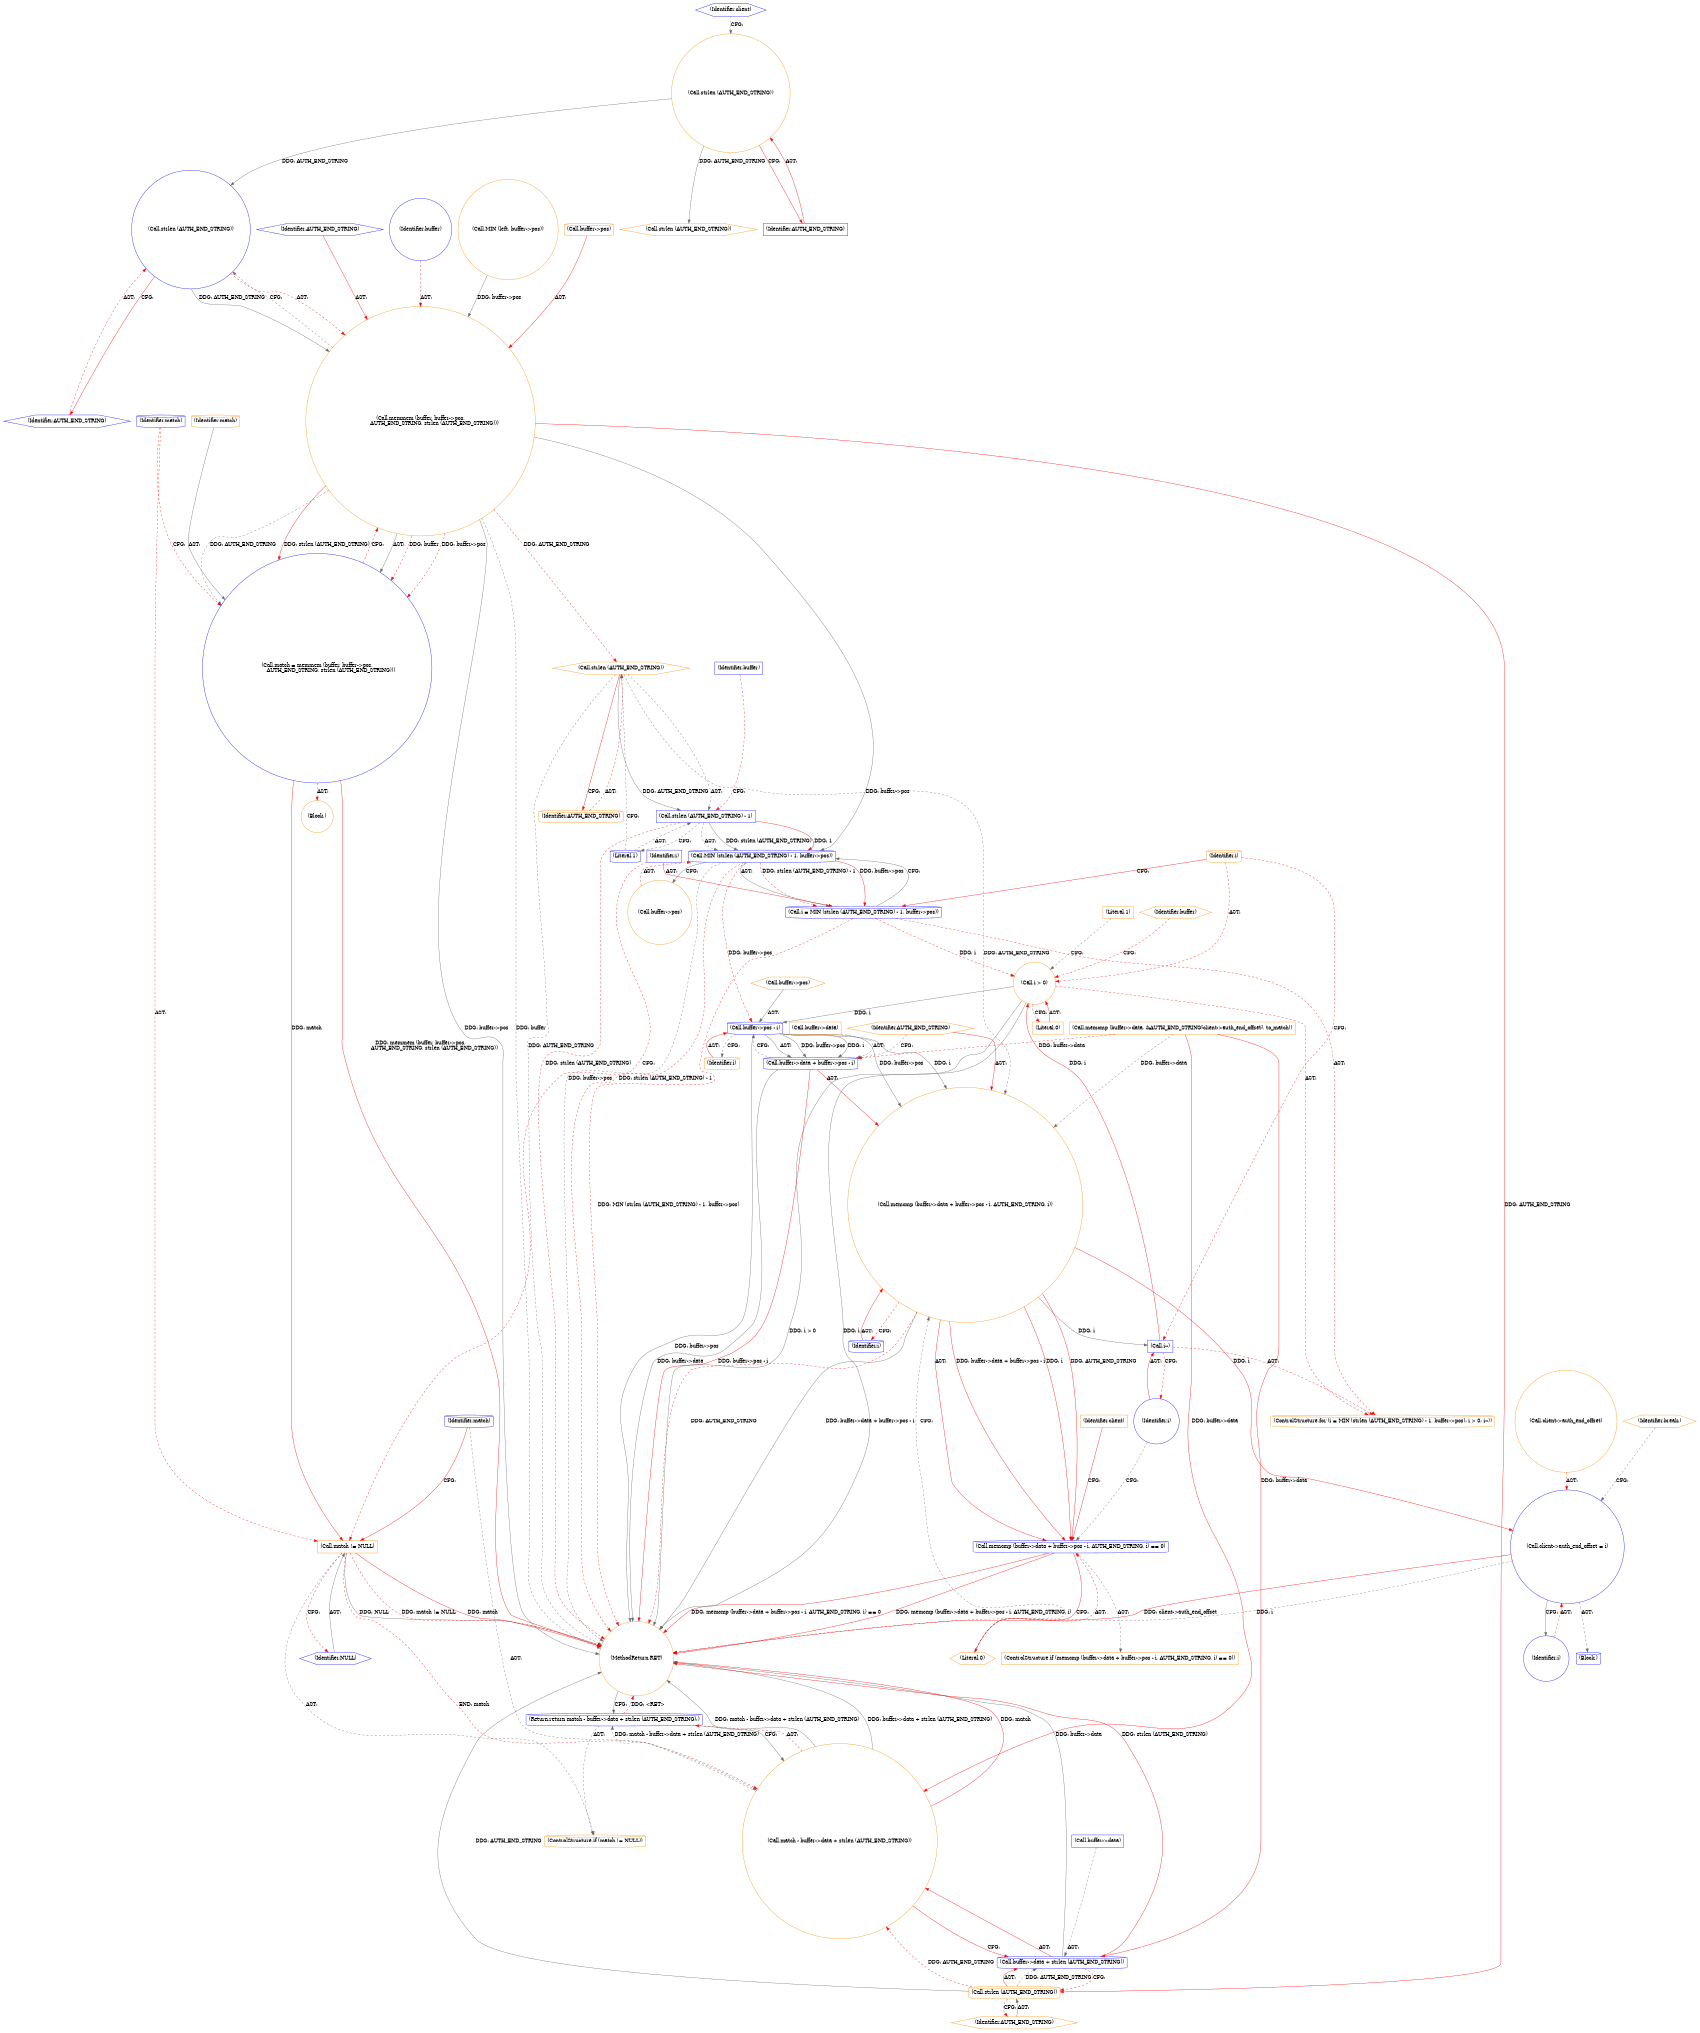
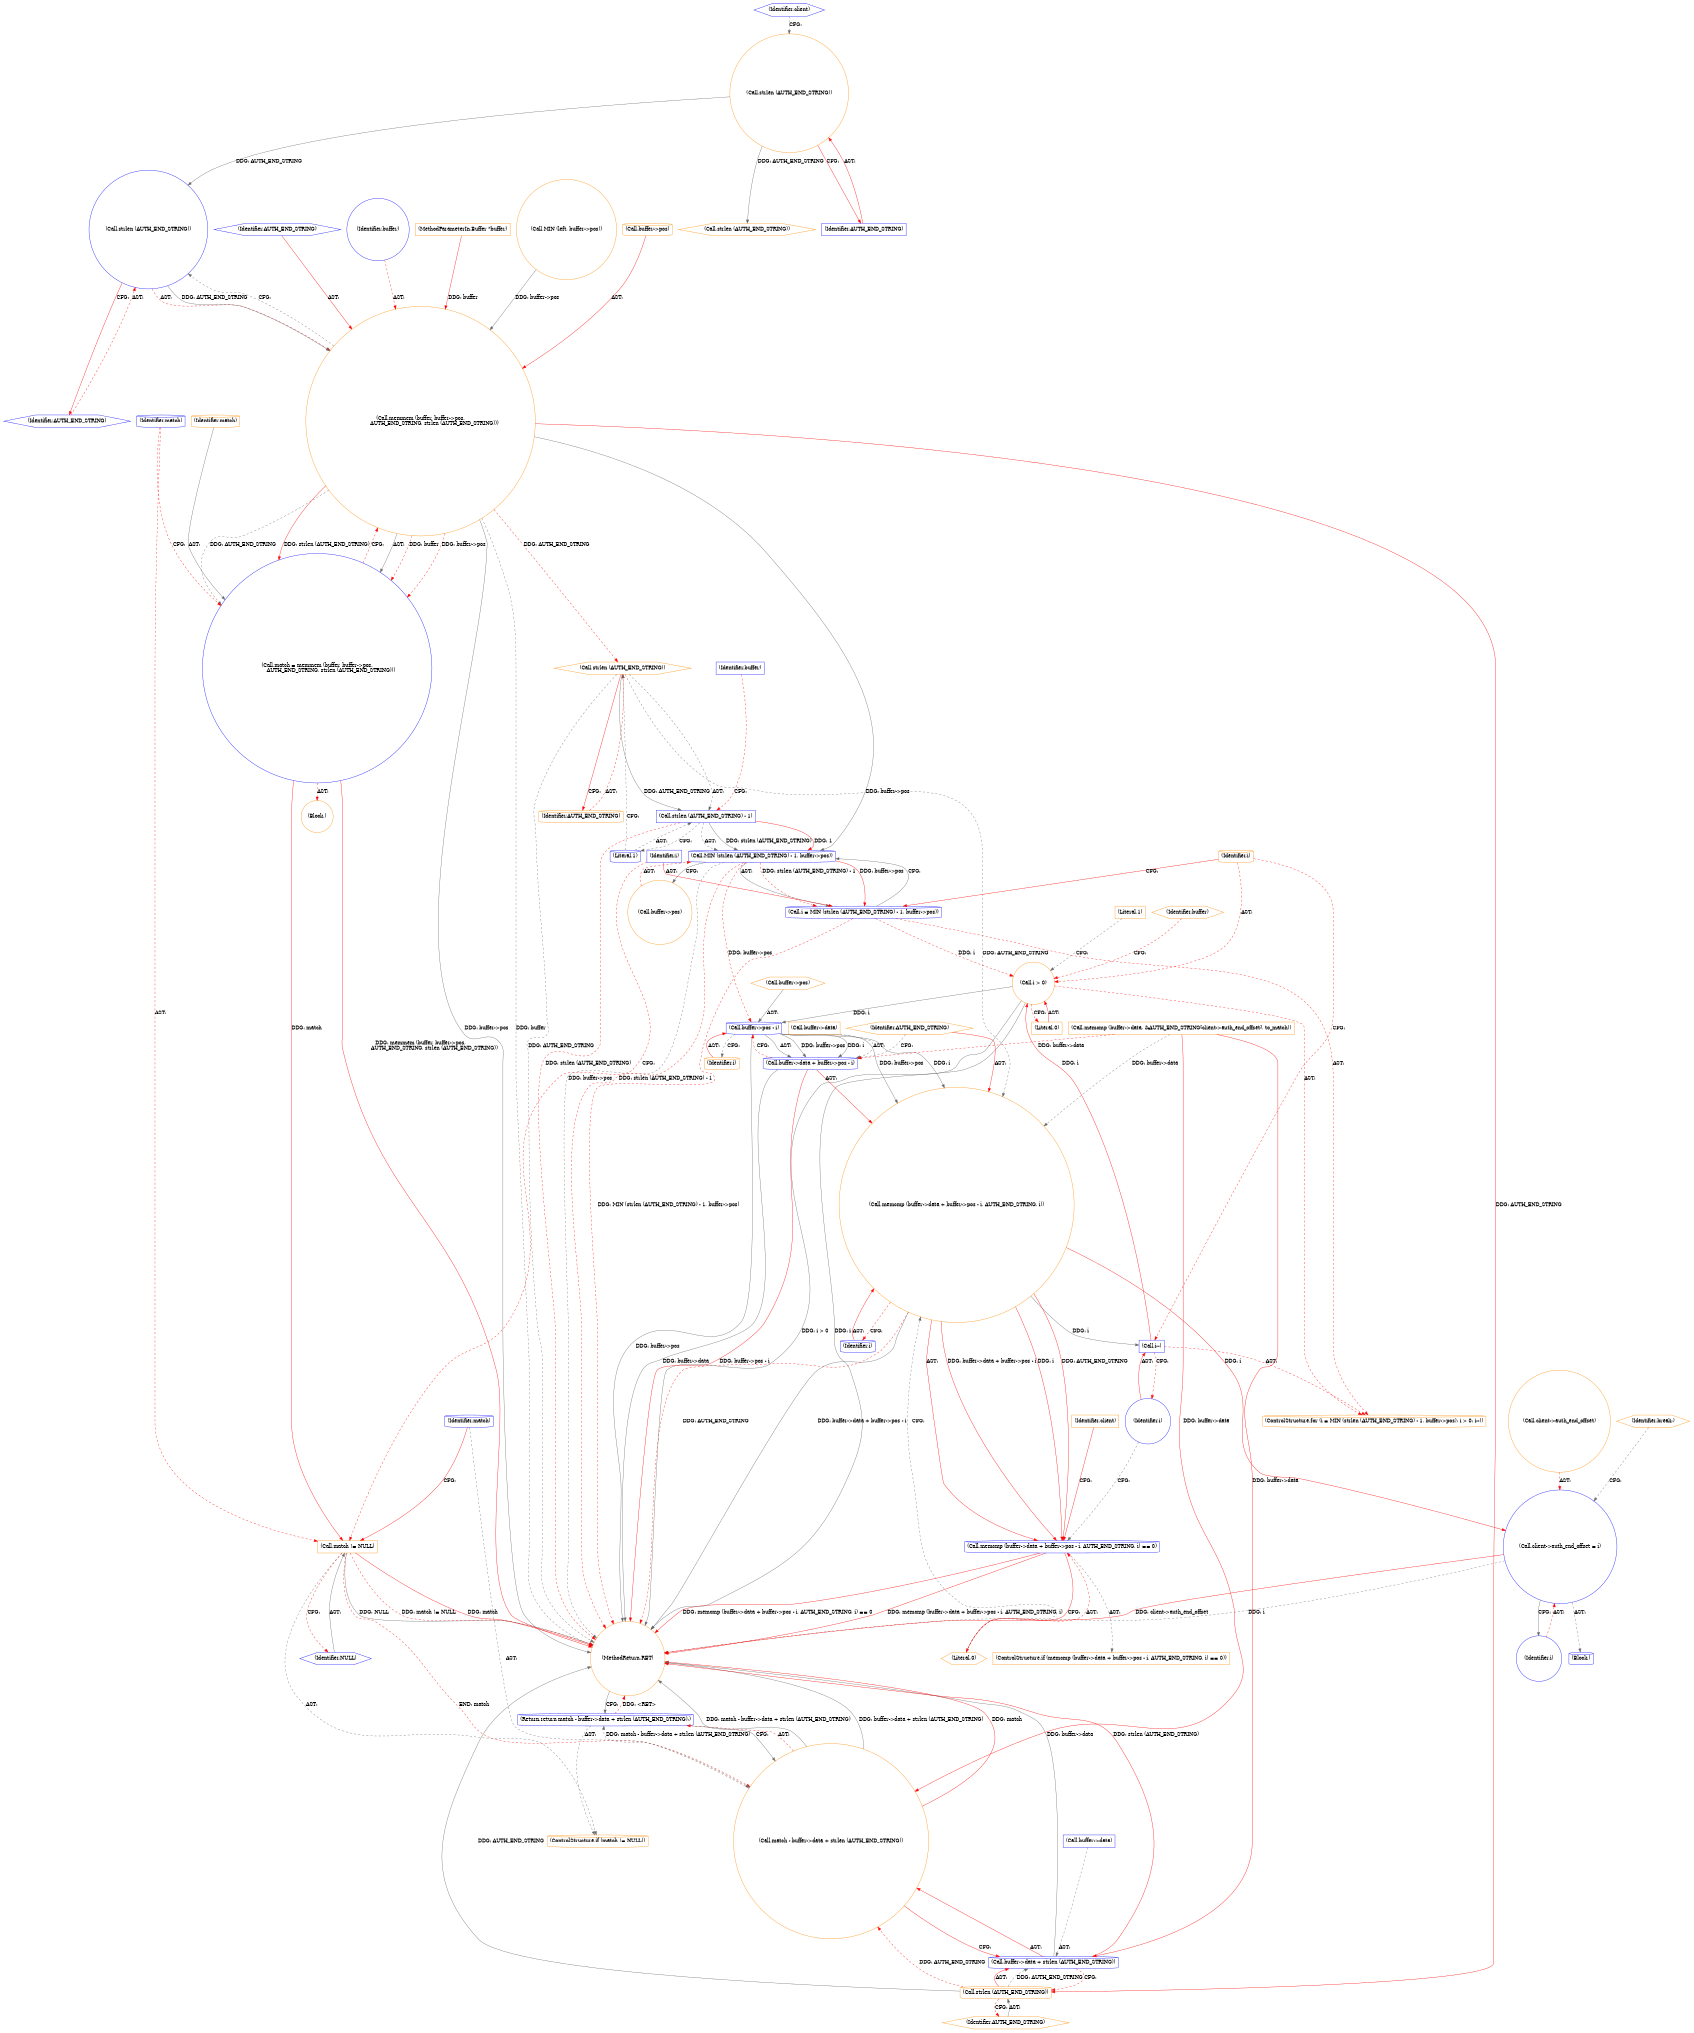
none -> (463, 230)
(758, 1052) -> (758, 1052)
